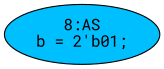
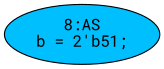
(82, 34) -> (82, 34)
